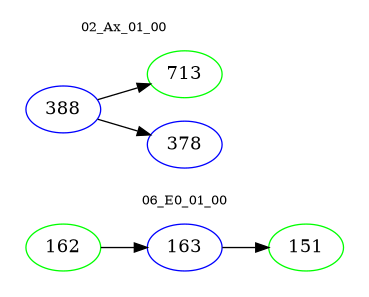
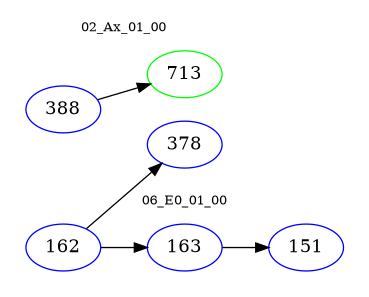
(118, 125) -> (119, 200)
(63, 248) -> (63, 248)
(306, 248) -> (306, 248)
